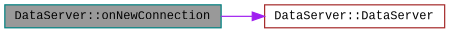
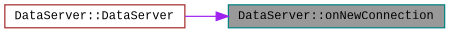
(237, 16) -> (201, 16)
